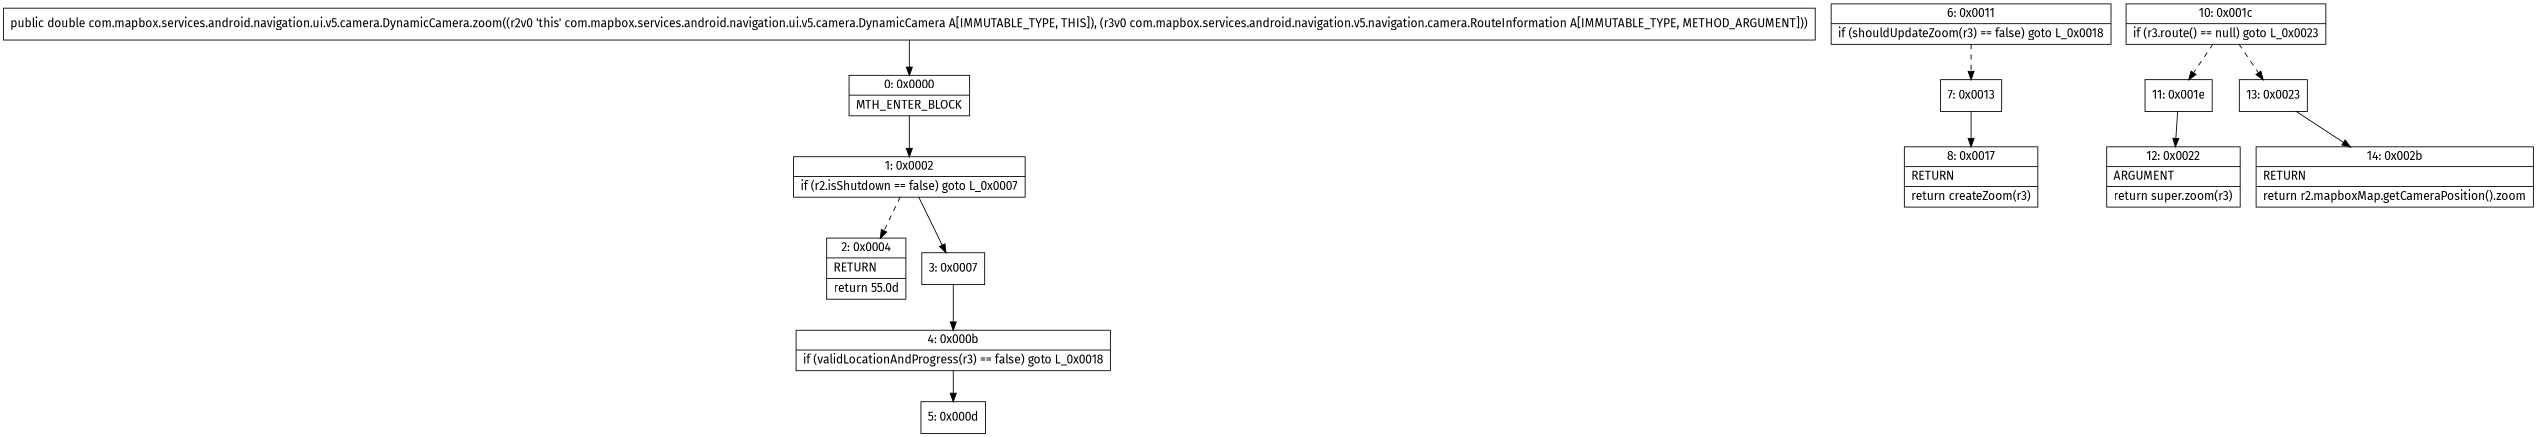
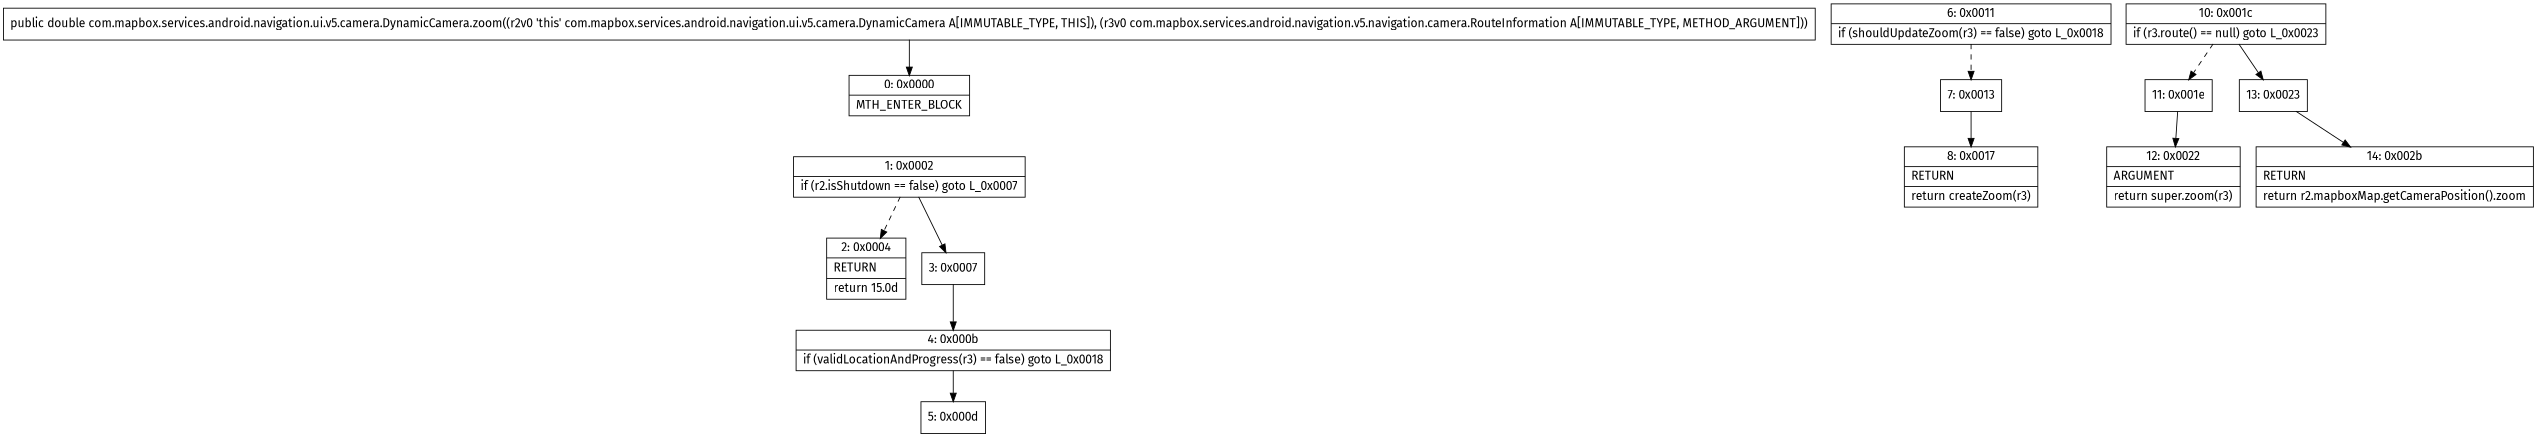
(2249, 58) -> (2249, 58)
(909, 132) -> none
(866, 288) -> (866, 288)
